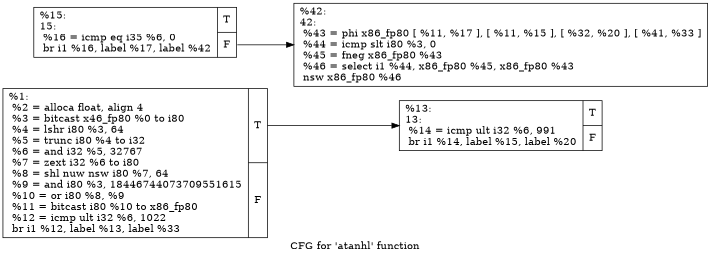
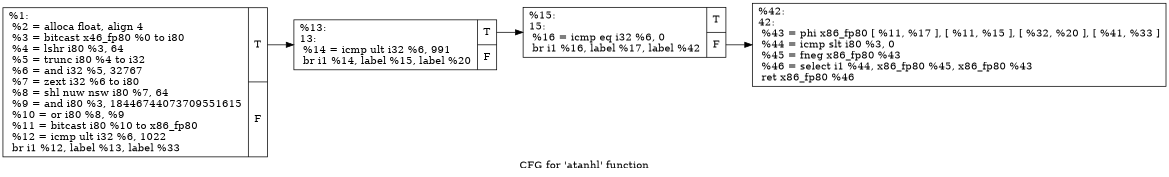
none -> (506, 32)
(108, 37) -> (597, 37)
(351, 78) -> (807, 78)
